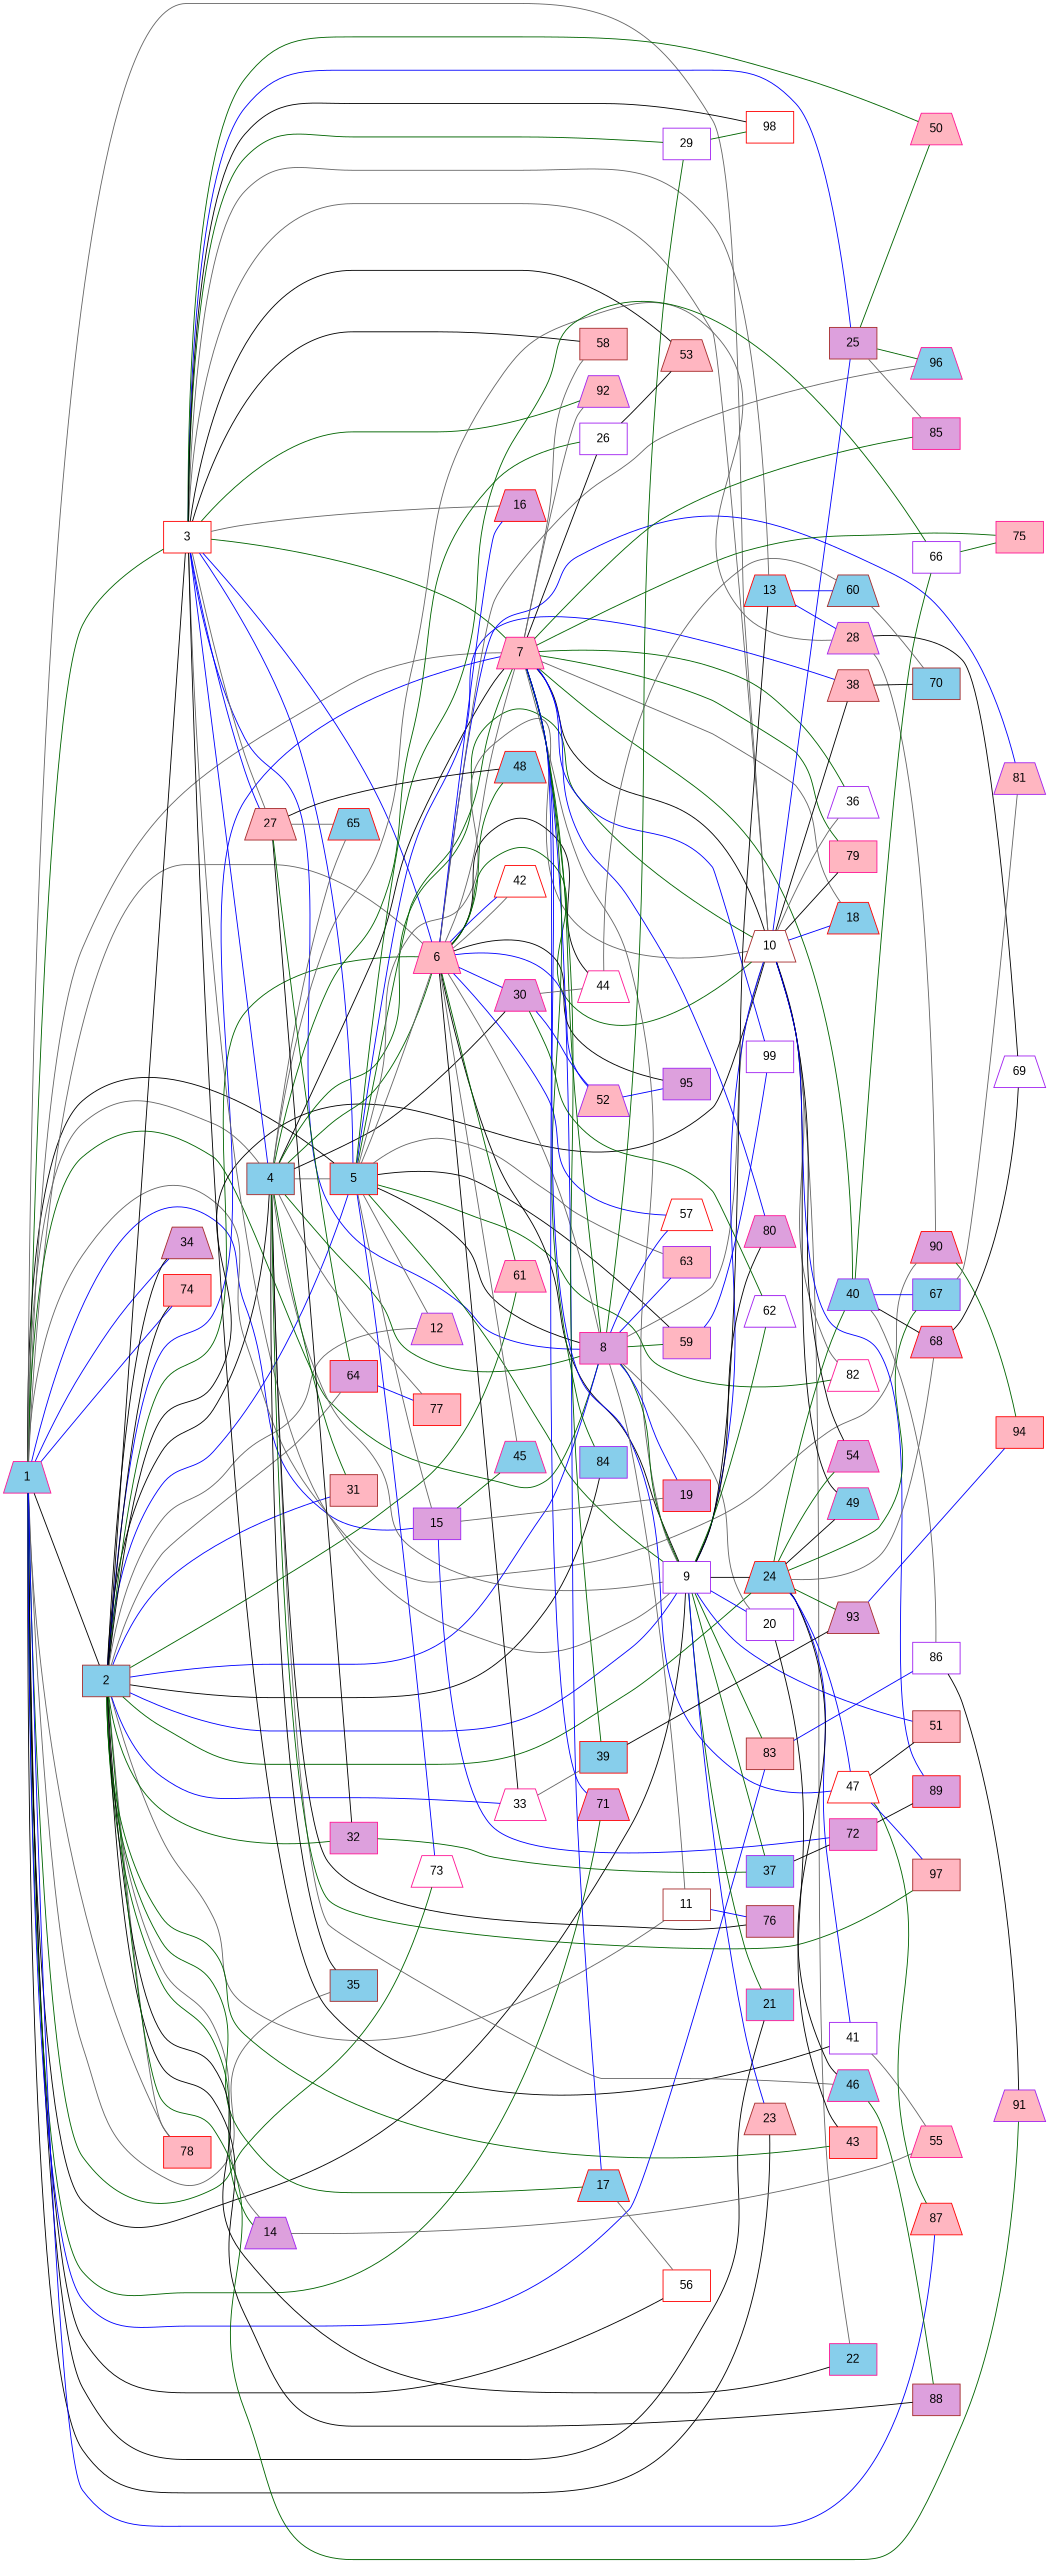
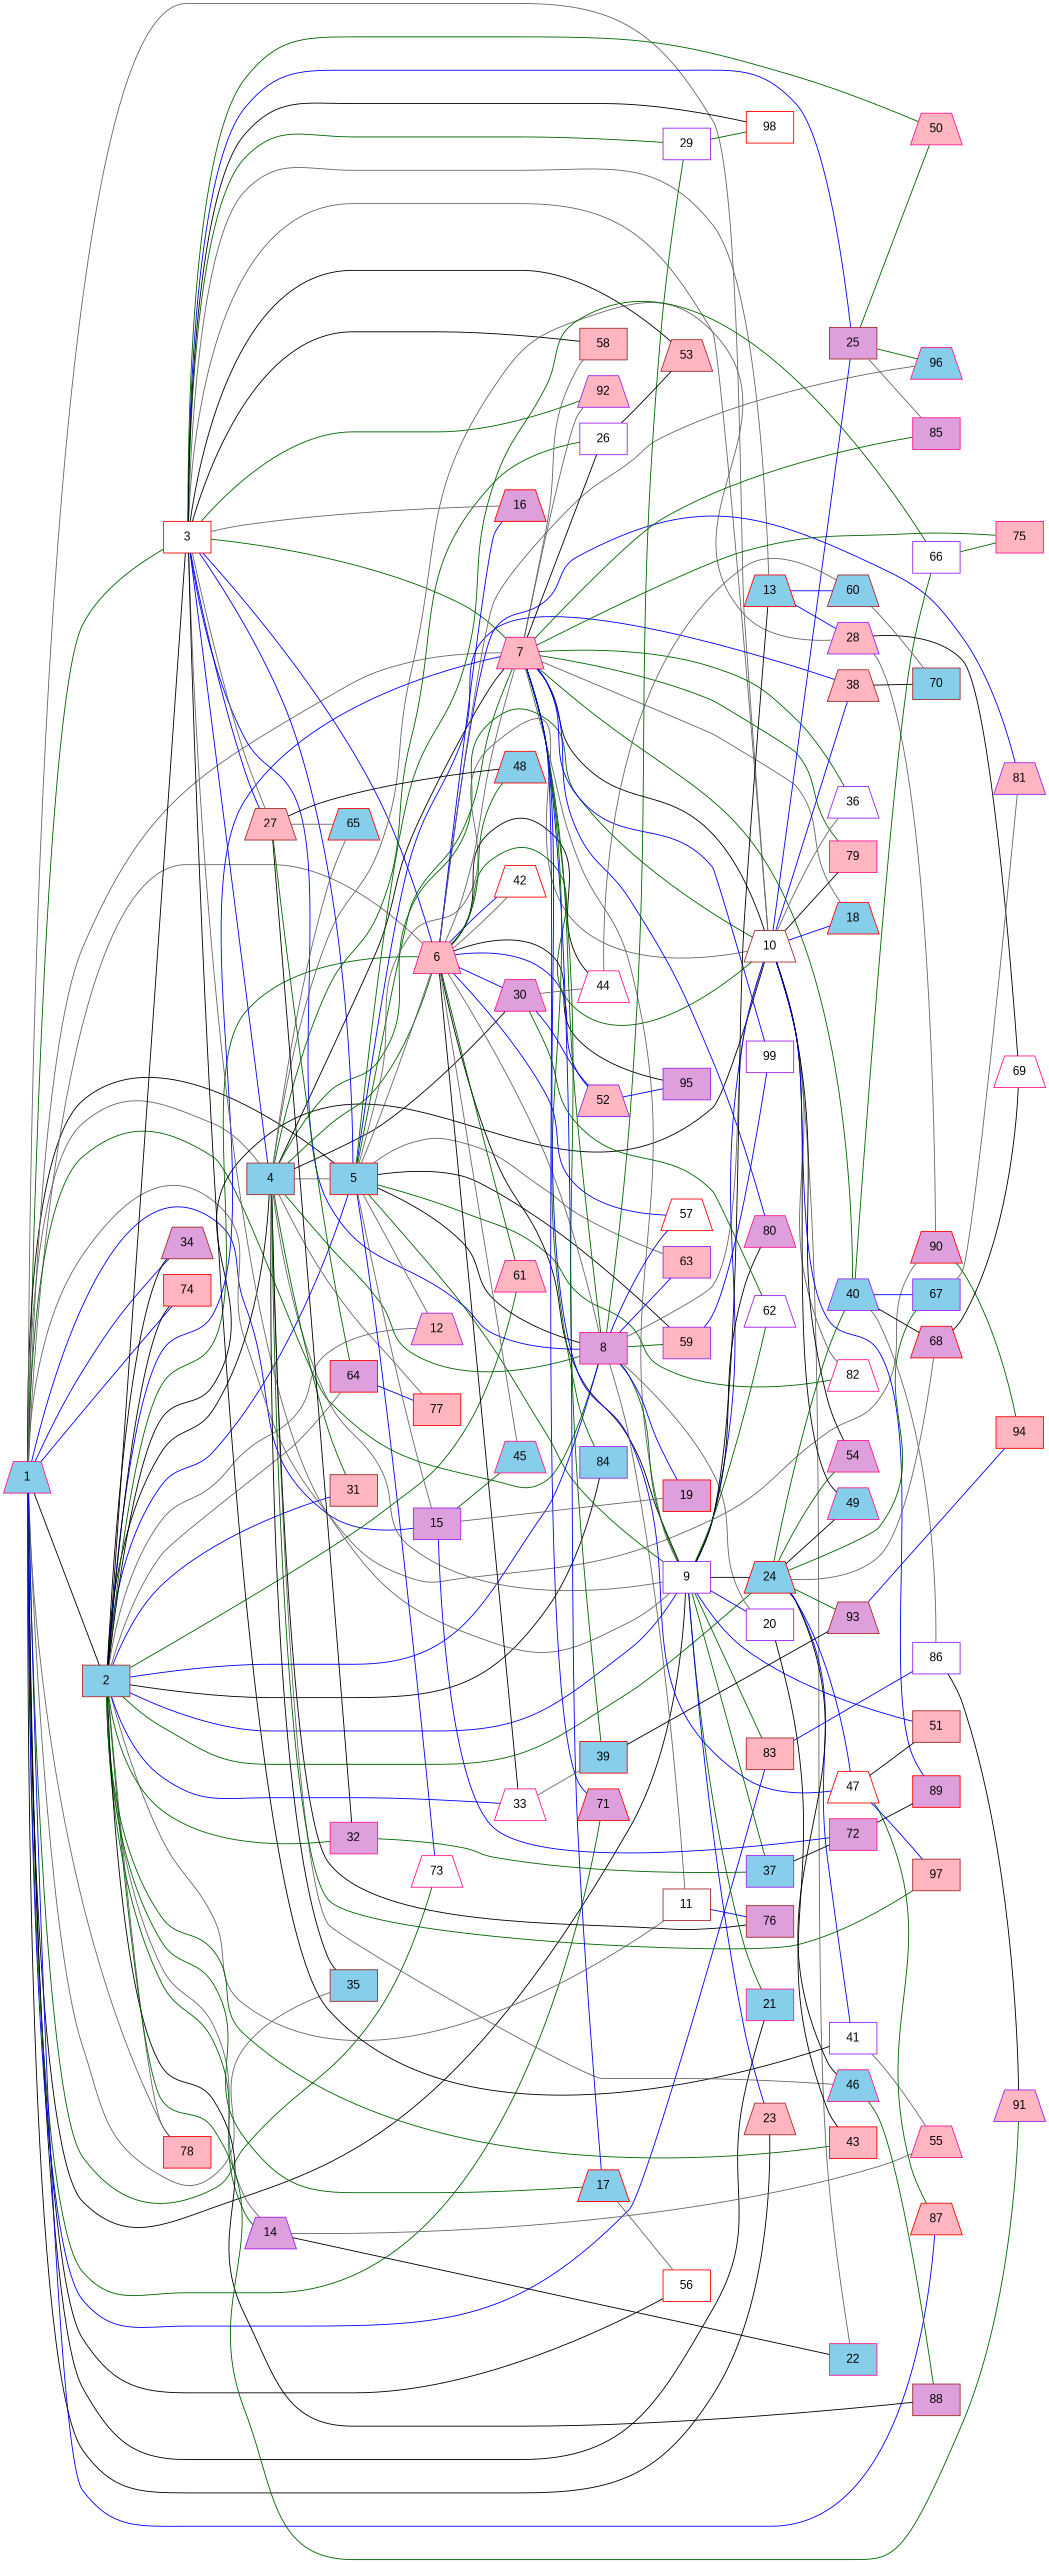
(808, 827) -> (808, 827)
(1020, 1072) -> (1020, 1072)
(254, 2267) -> (561, 2296)
